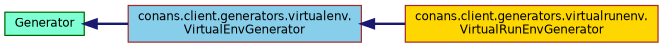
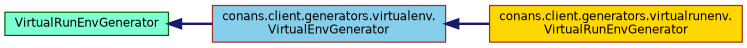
(45, 24) -> (87, 24)
